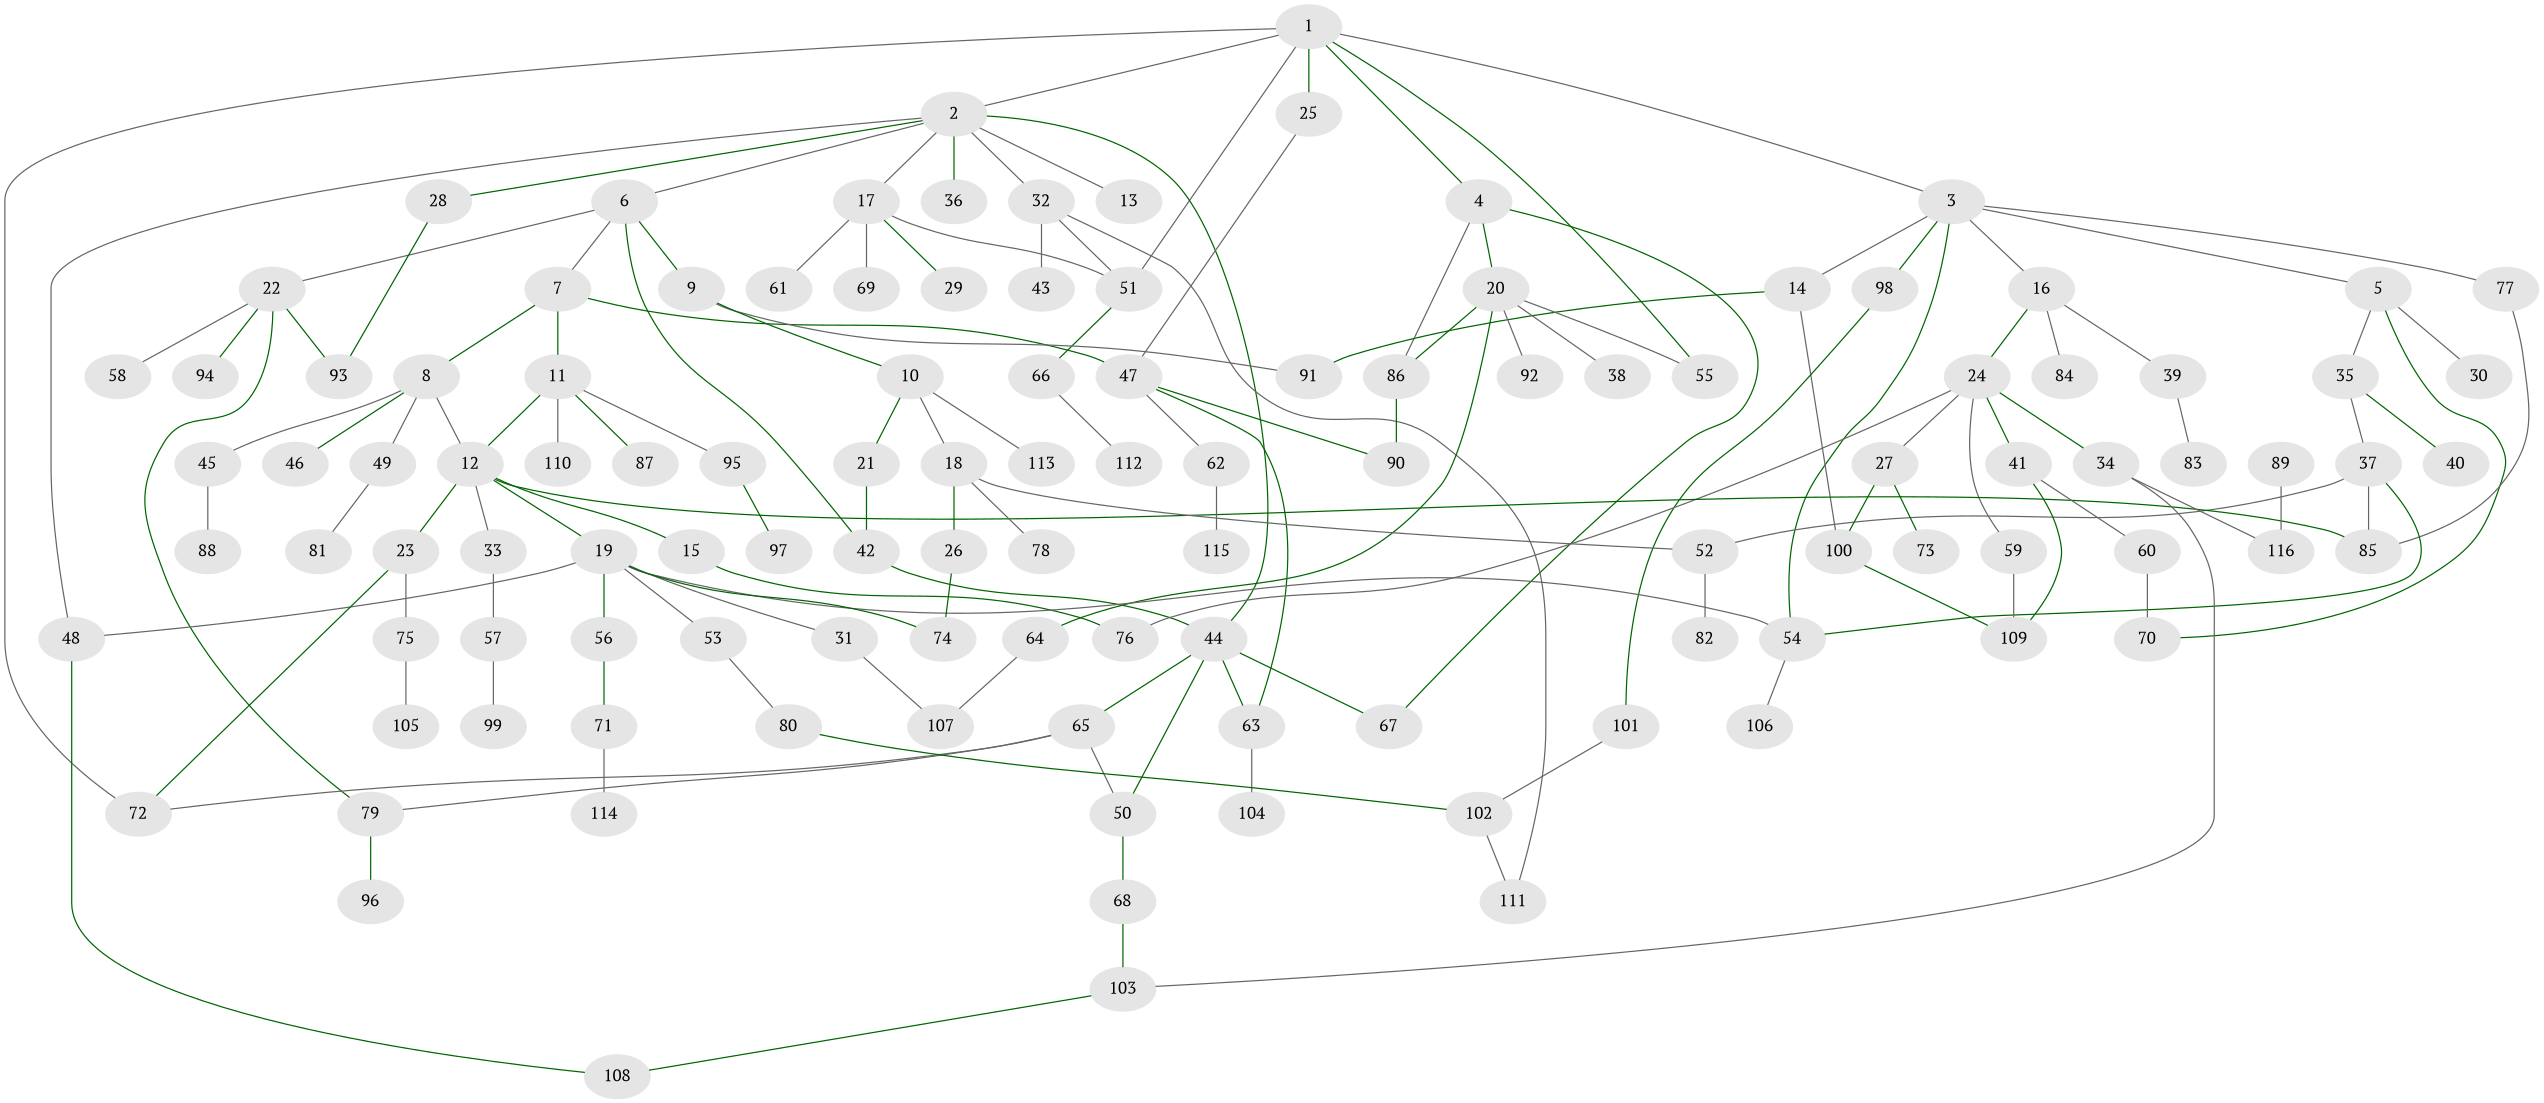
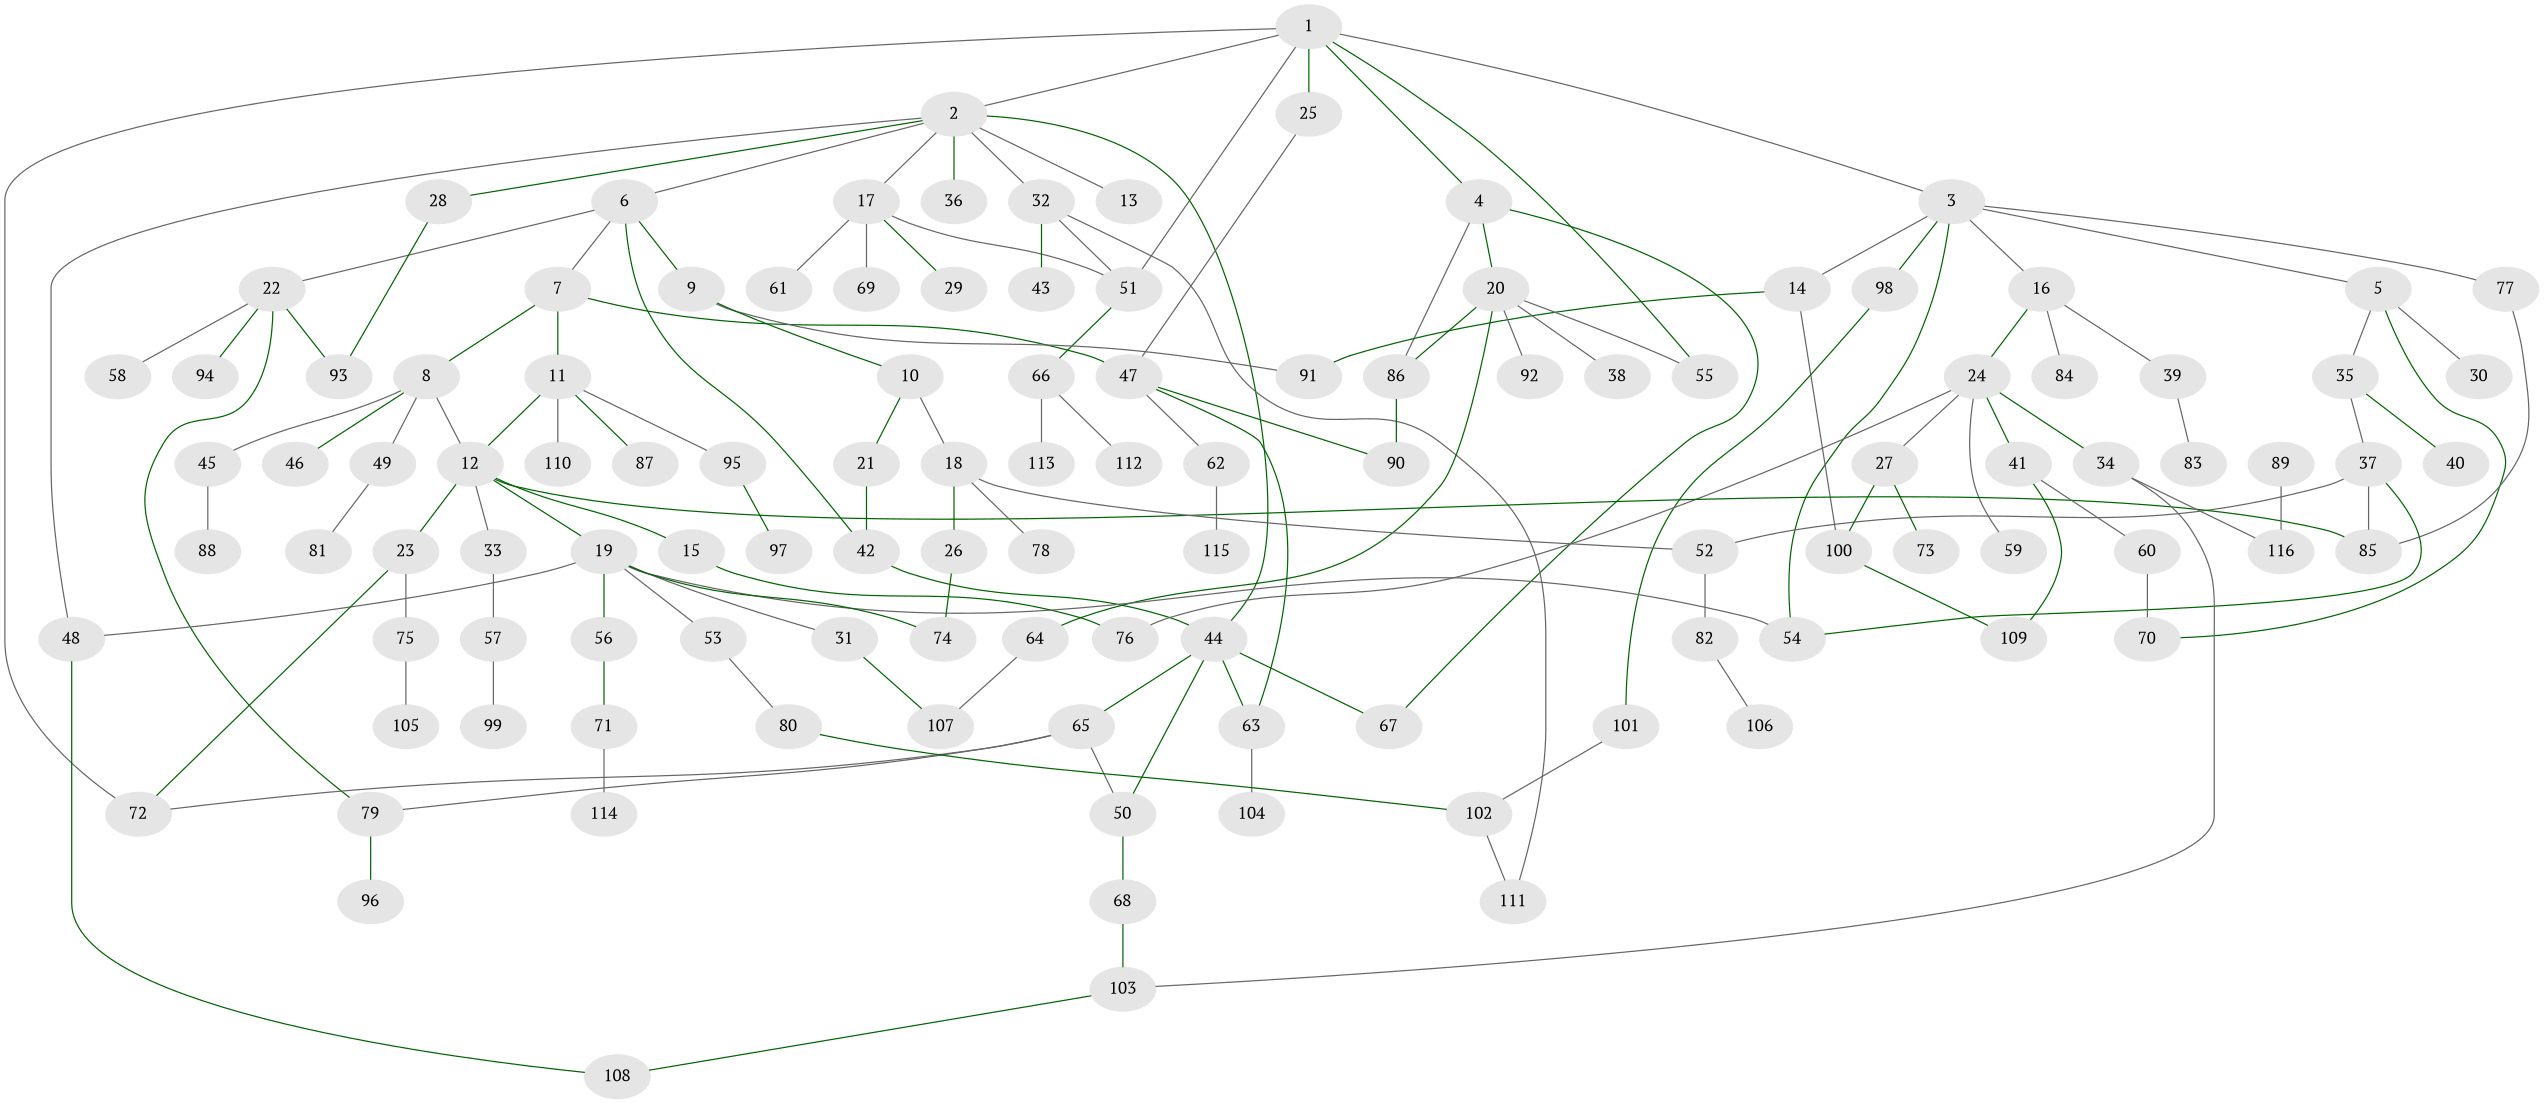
(1041, 246) -> (1041, 246)
(976, 421) -> (1041, 421)
(2014, 596) -> none
(893, 683) -> (893, 683)
(1776, 683) -> (1732, 683)
